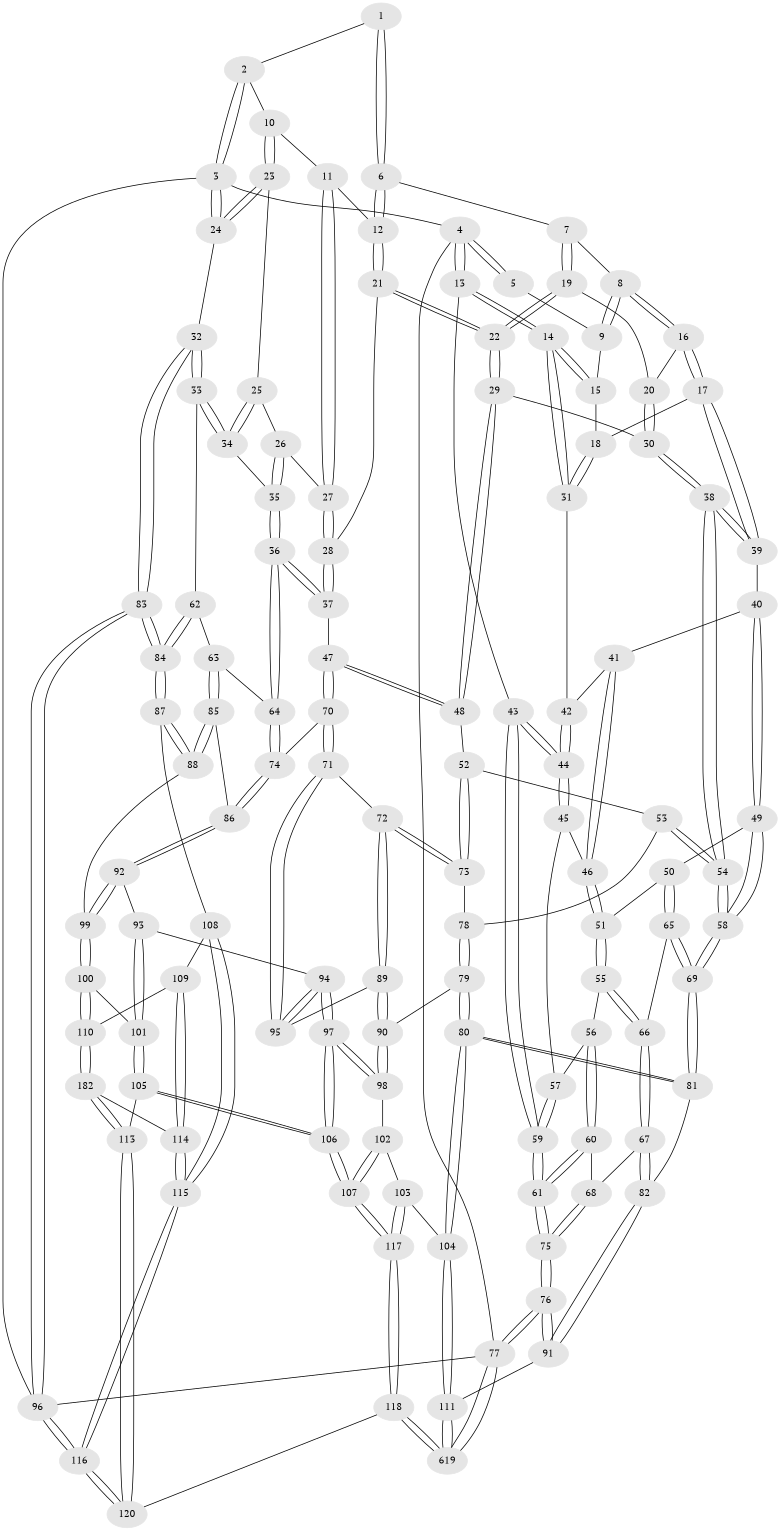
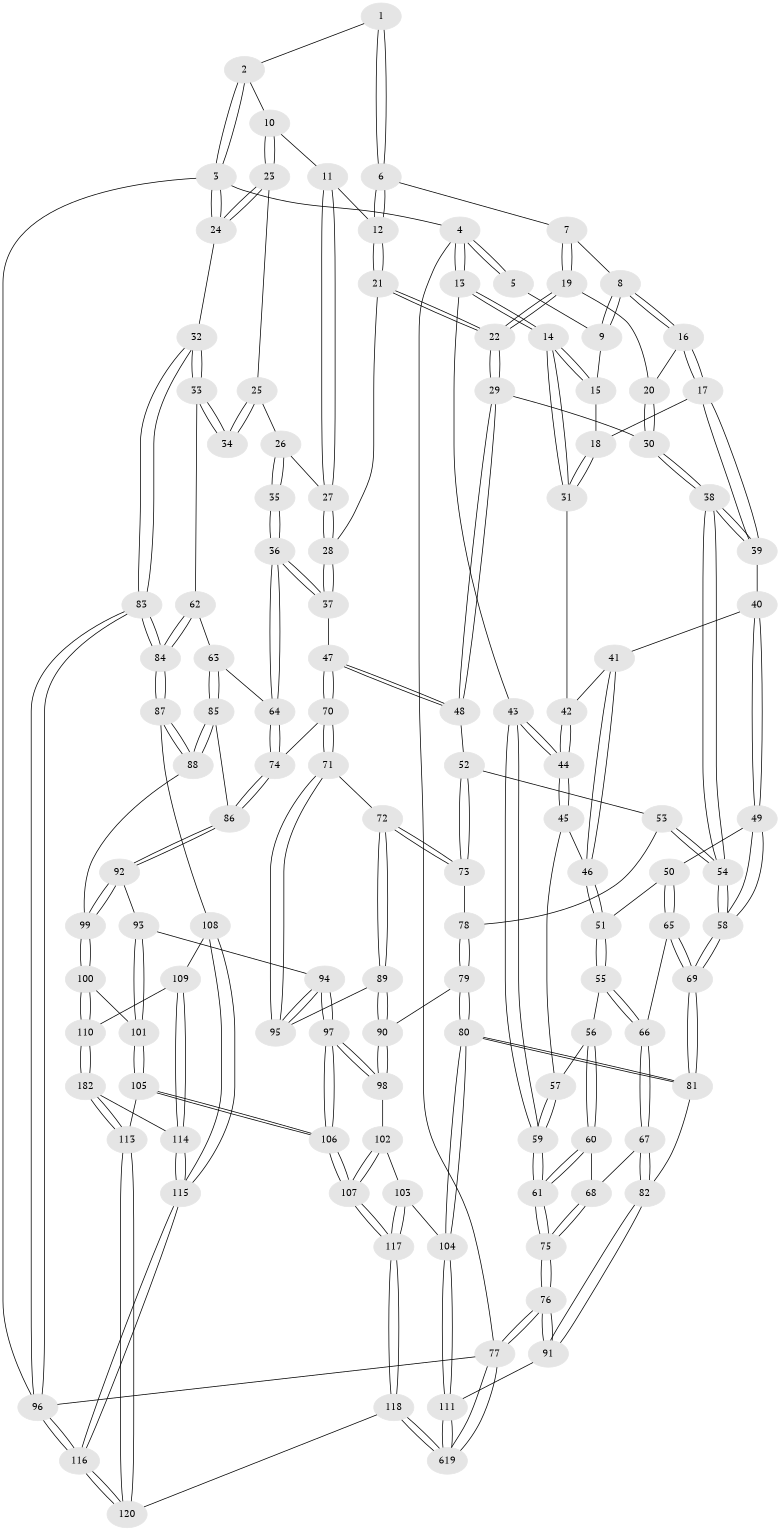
(251, 471) -> none
